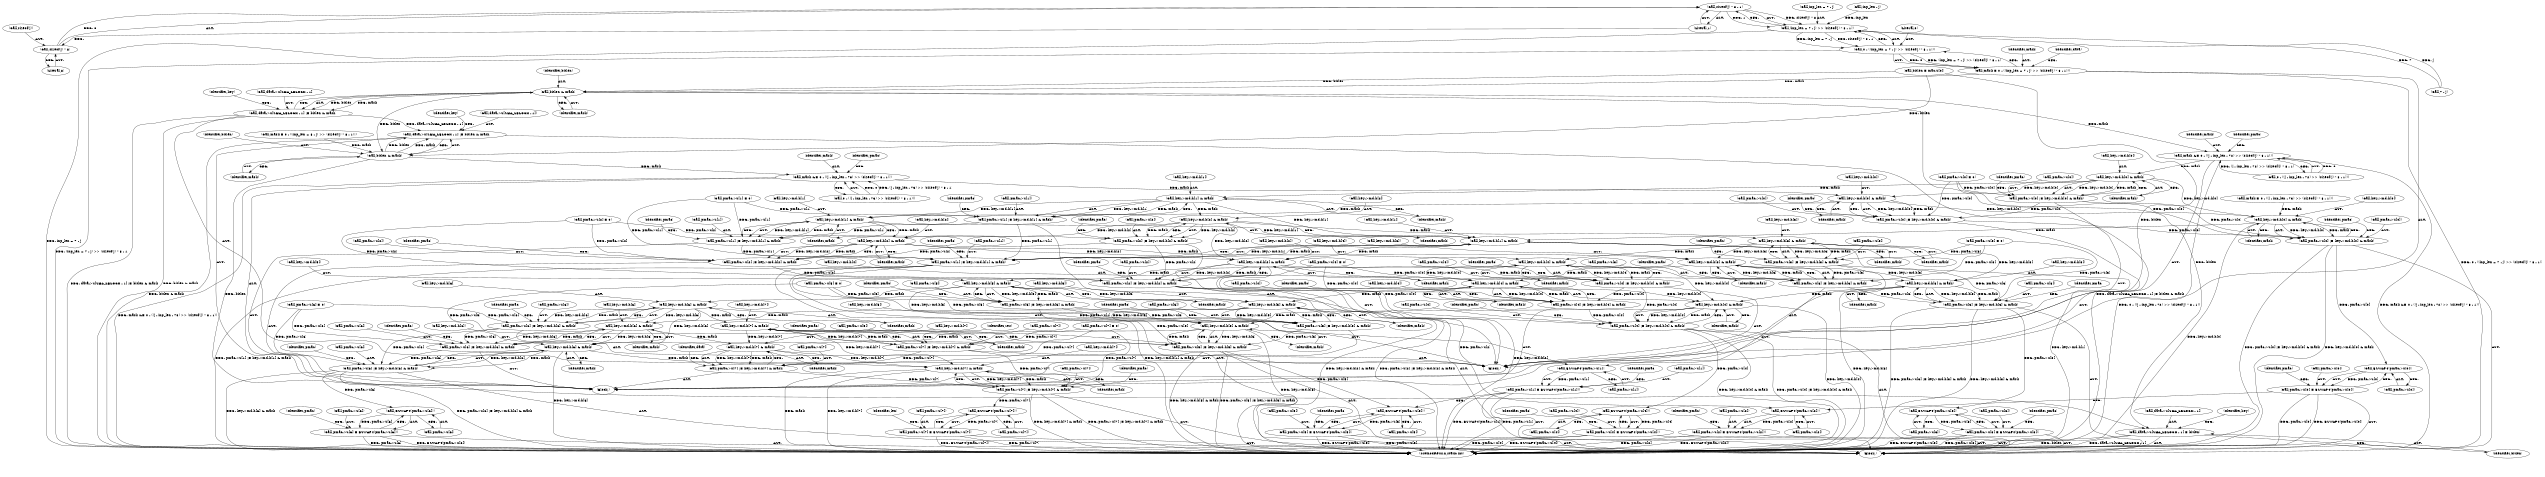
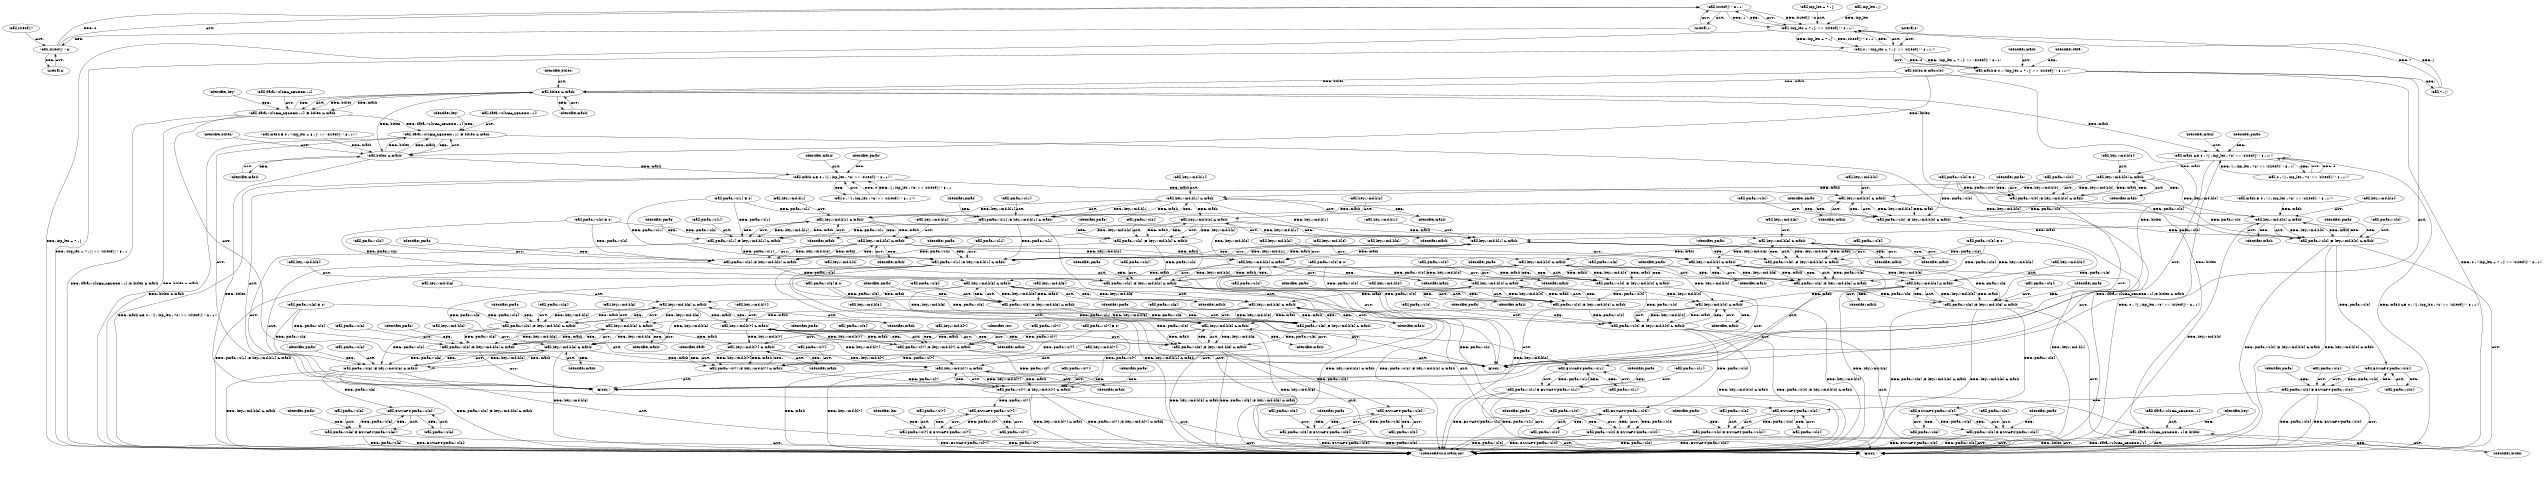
(80, 39) -> (80, 39)
(1983, 55) -> (2260, 74)
(1477, 396) -> (1586, 383)
